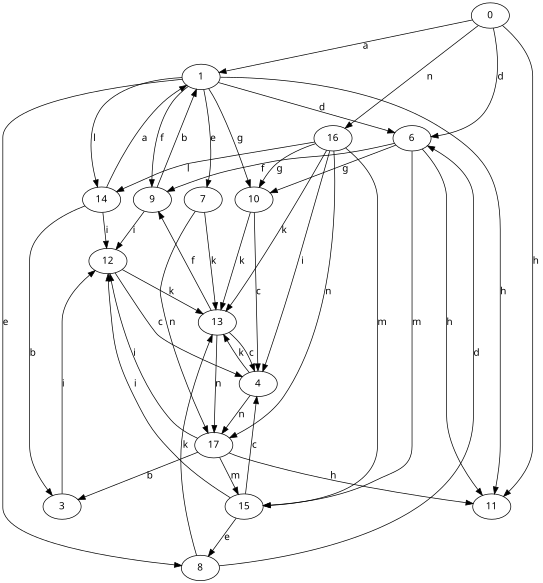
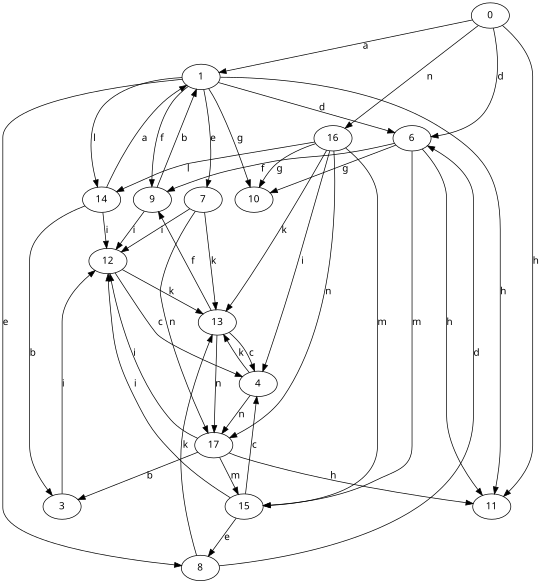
none -> (159, 228)
(237, 258) -> none
(256, 288) -> none
